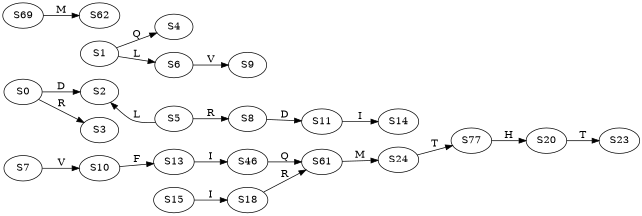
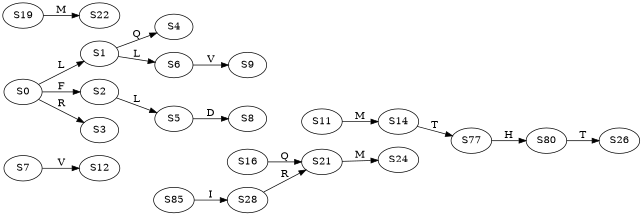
(23, 16) -> (23, 16)
(100, 16) -> (100, 16)
none -> (58, 74)
(61, 87) -> (61, 87)
(211, 113) -> (211, 113)
(360, 116) -> (360, 116)
(281, 120) -> none
(134, 121) -> (133, 104)
(546, 141) -> (546, 141)
(619, 141) -> (619, 141)
(431, 151) -> (431, 130)
(174, 162) -> none
(248, 162) -> (248, 162)
(322, 162) -> (322, 162)
(100, 168) -> (100, 168)
(174, 200) -> (174, 200)
(248, 200) -> (248, 200)
